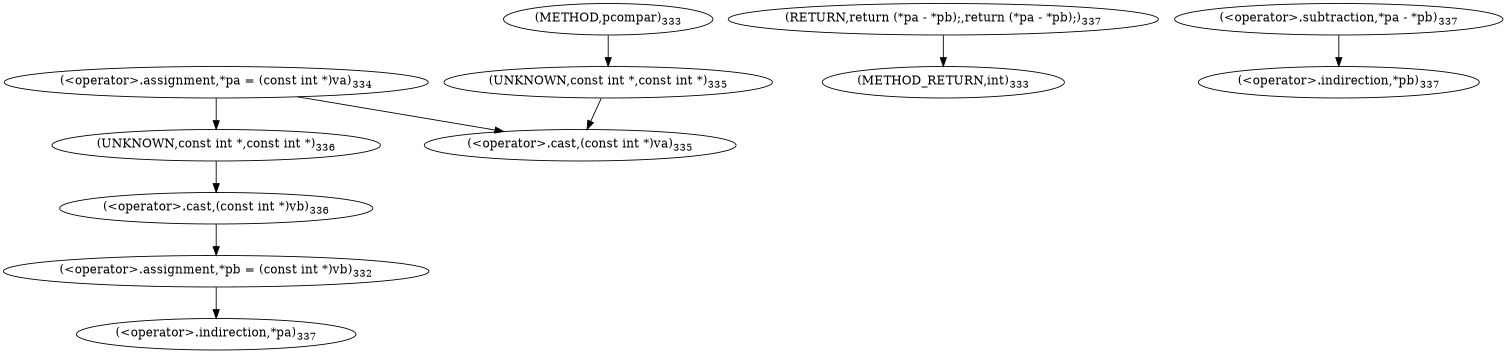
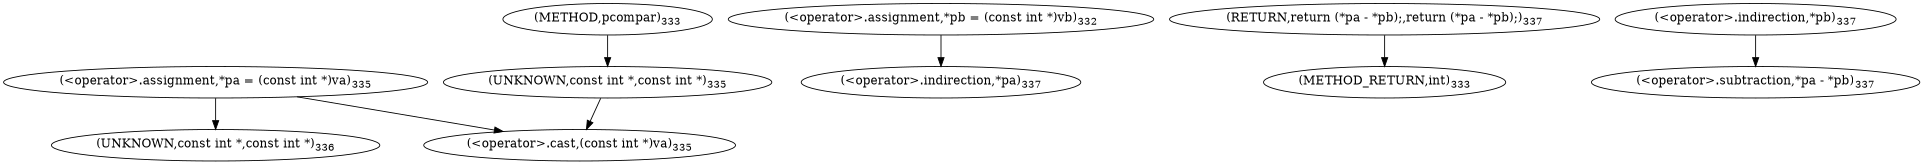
(1339, 46) -> (1756, 46)
(362, 81) -> (362, 81)
(216, 208) -> none
